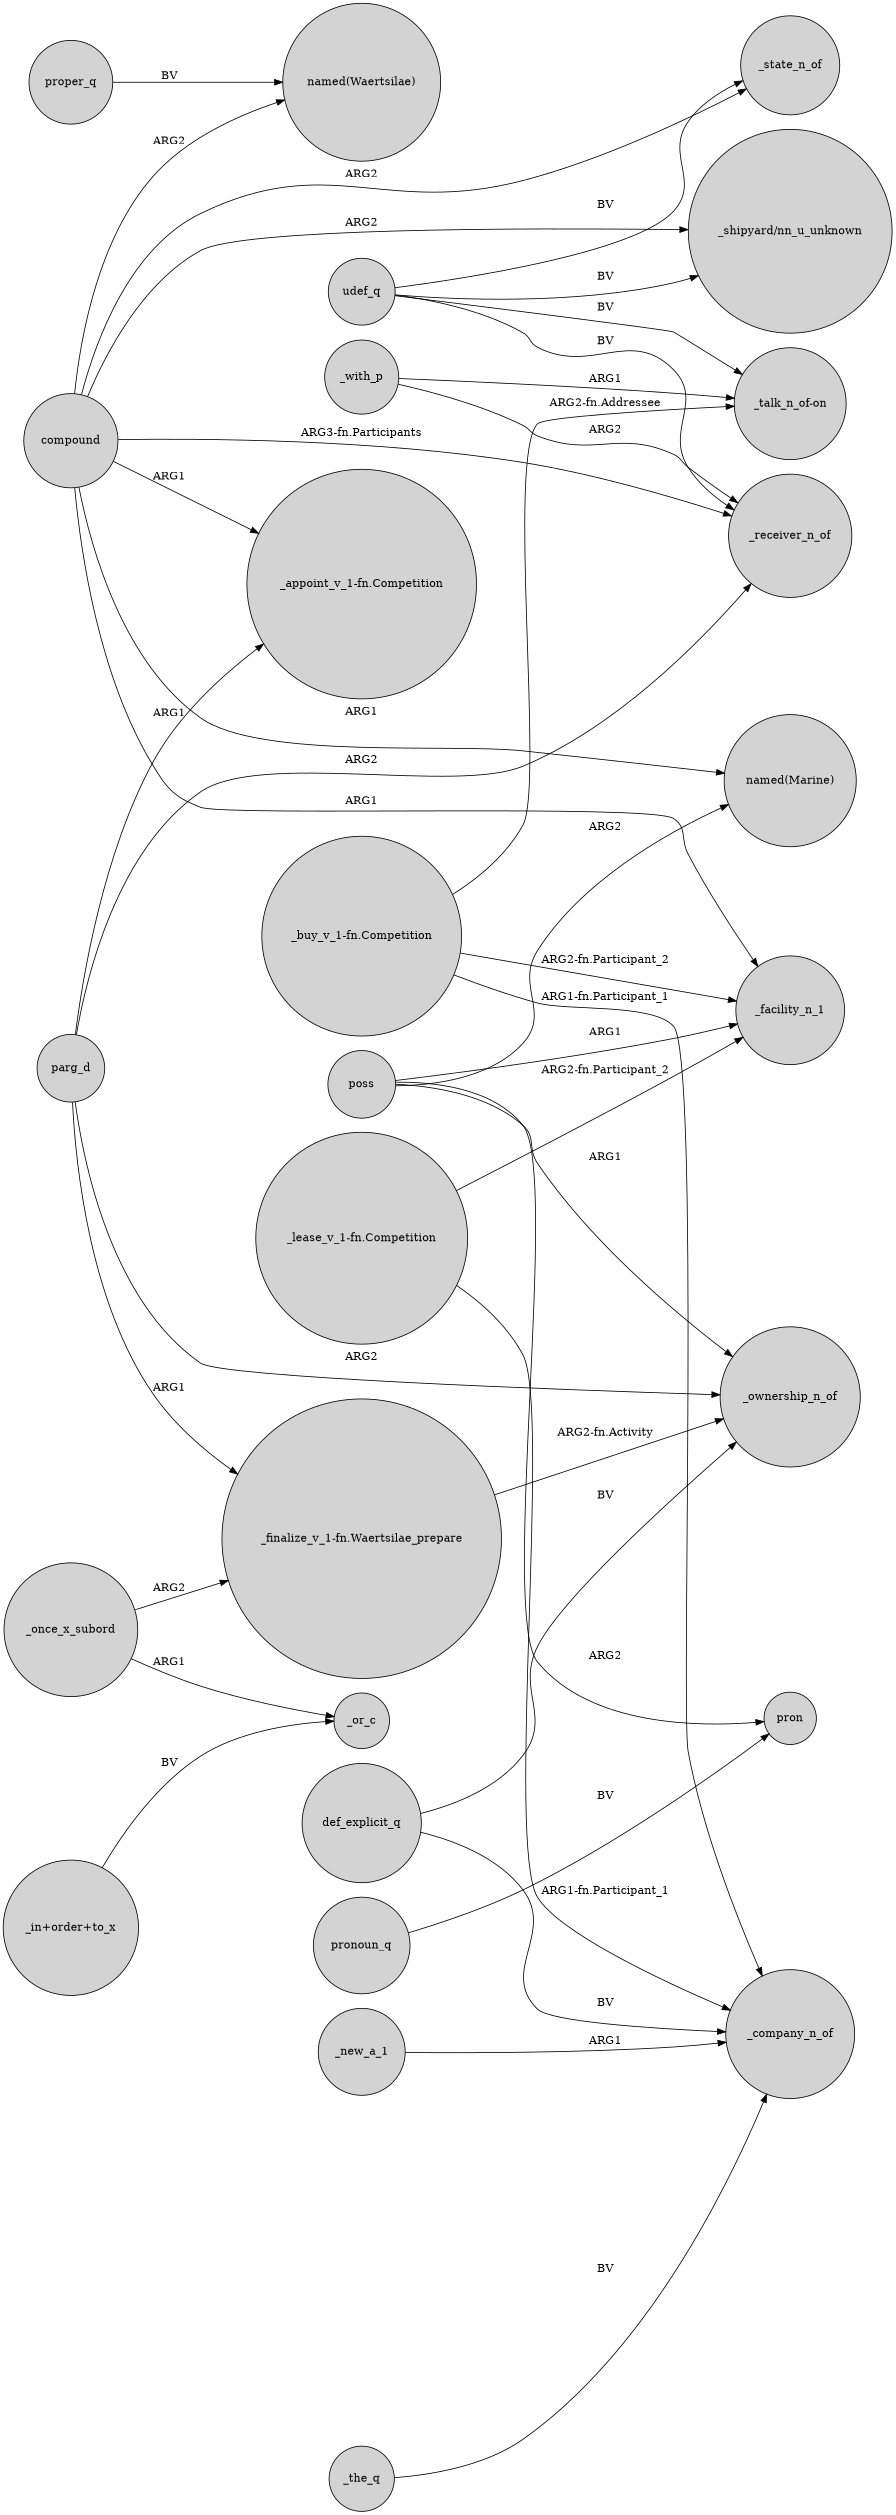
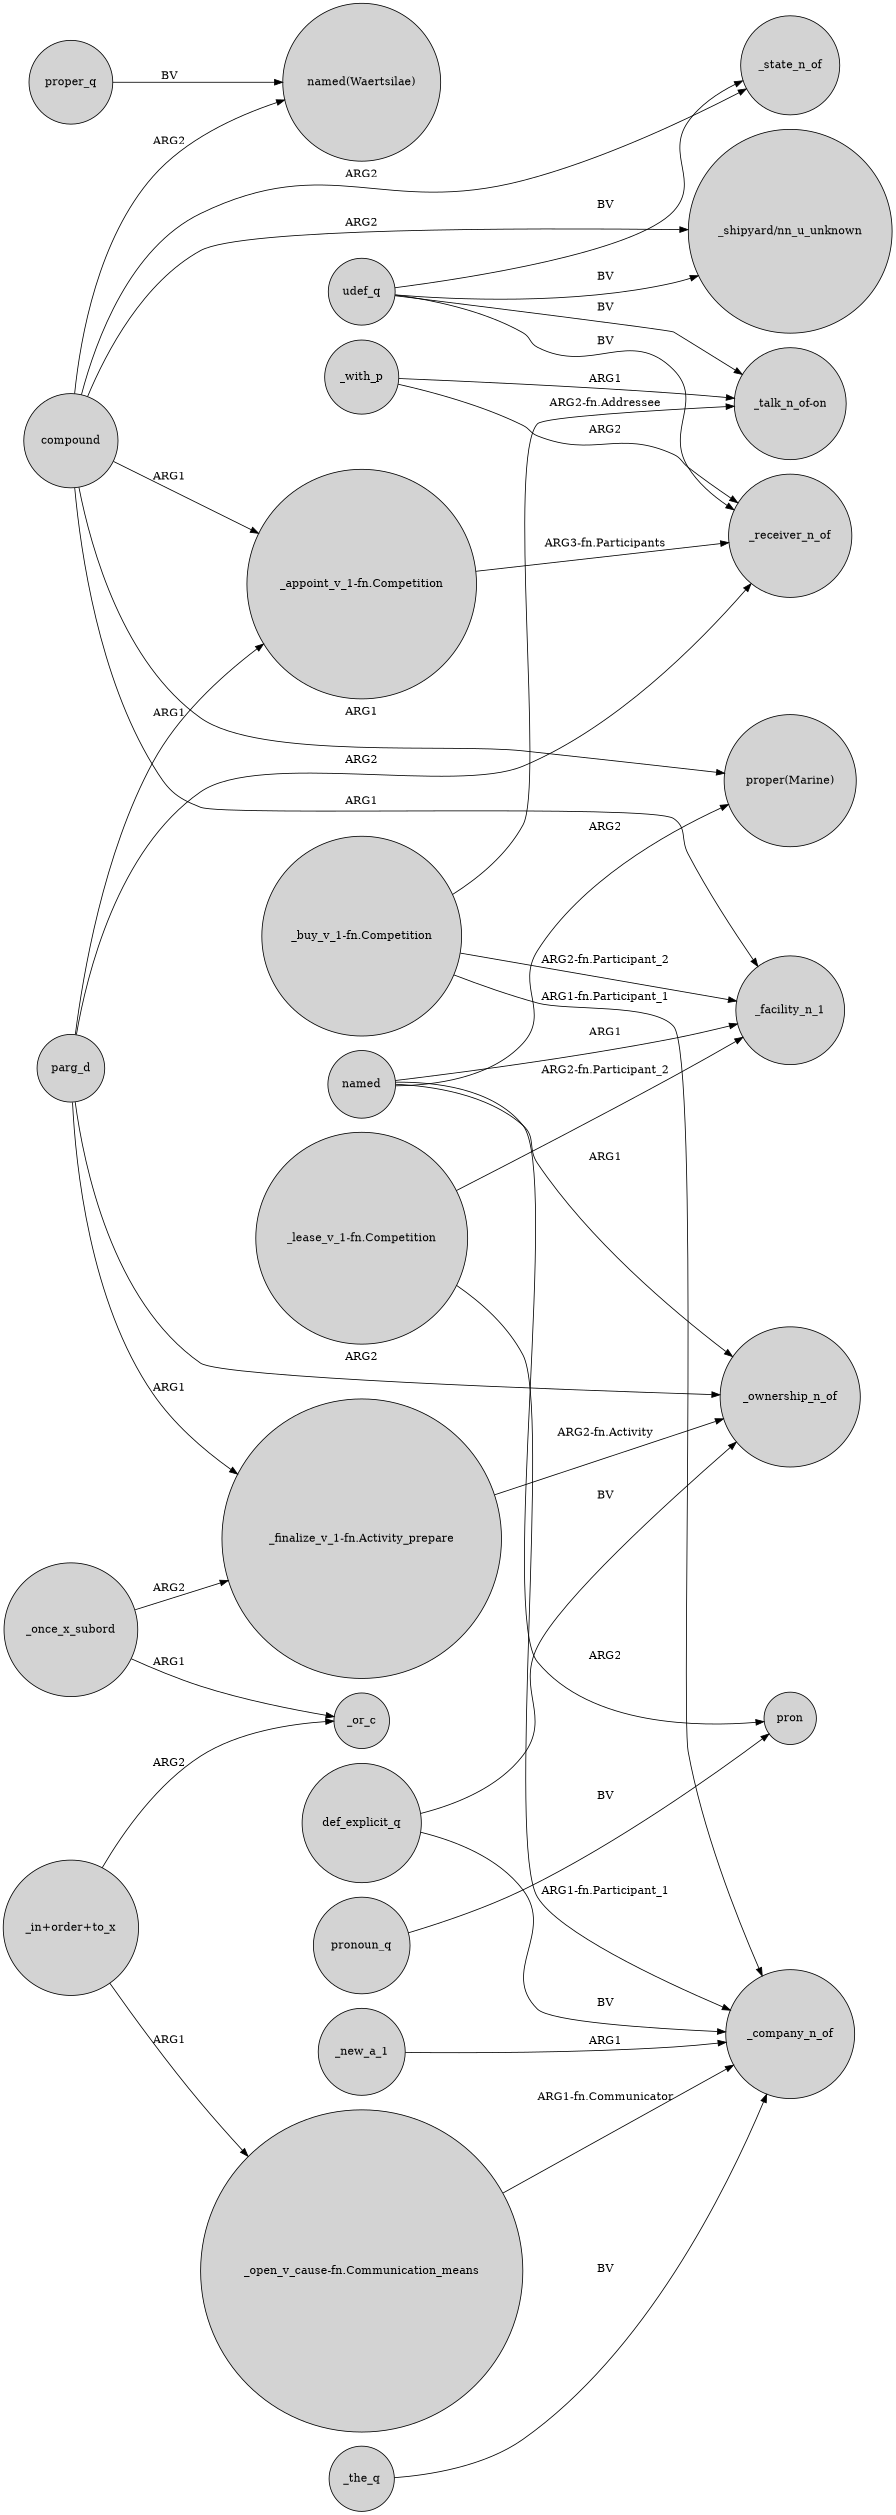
(424, 450) -> (598, 557)
(790, 781) -> (790, 781)
(362, 1084) -> (362, 1084)
(362, 1539) -> (362, 1539)
(169, 1763) -> (169, 1763)
none -> (362, 2271)
